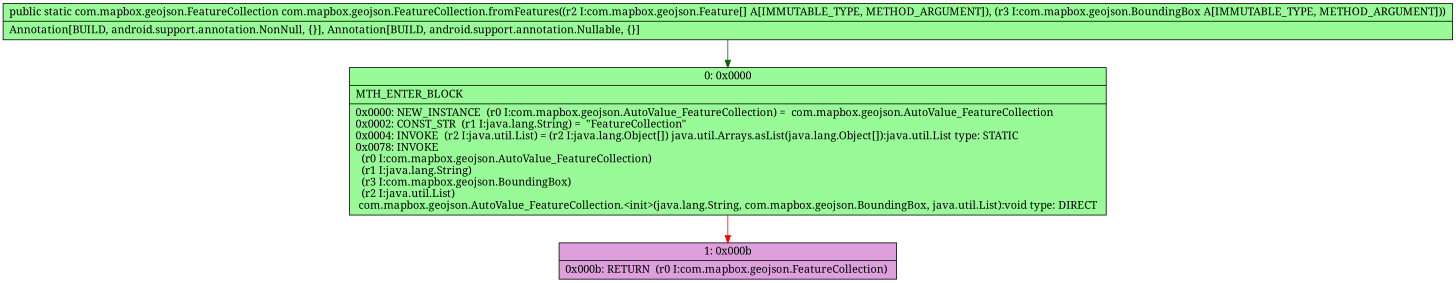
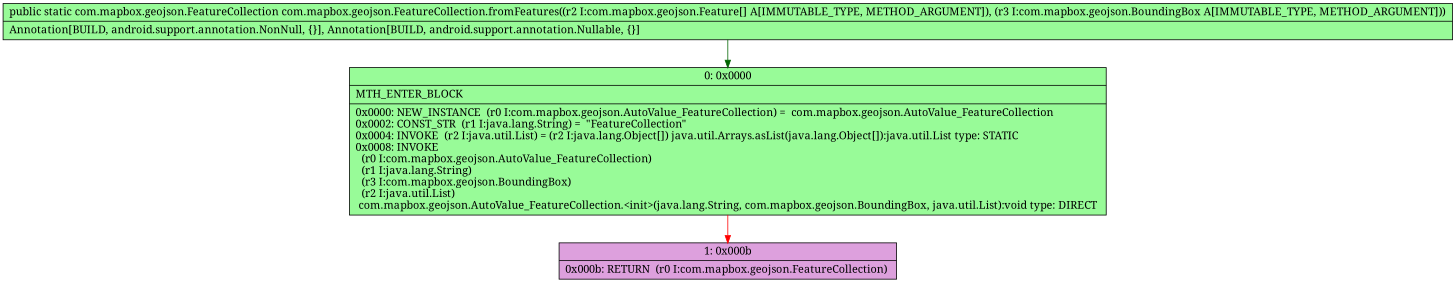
(400, 147) -> (400, 147)
